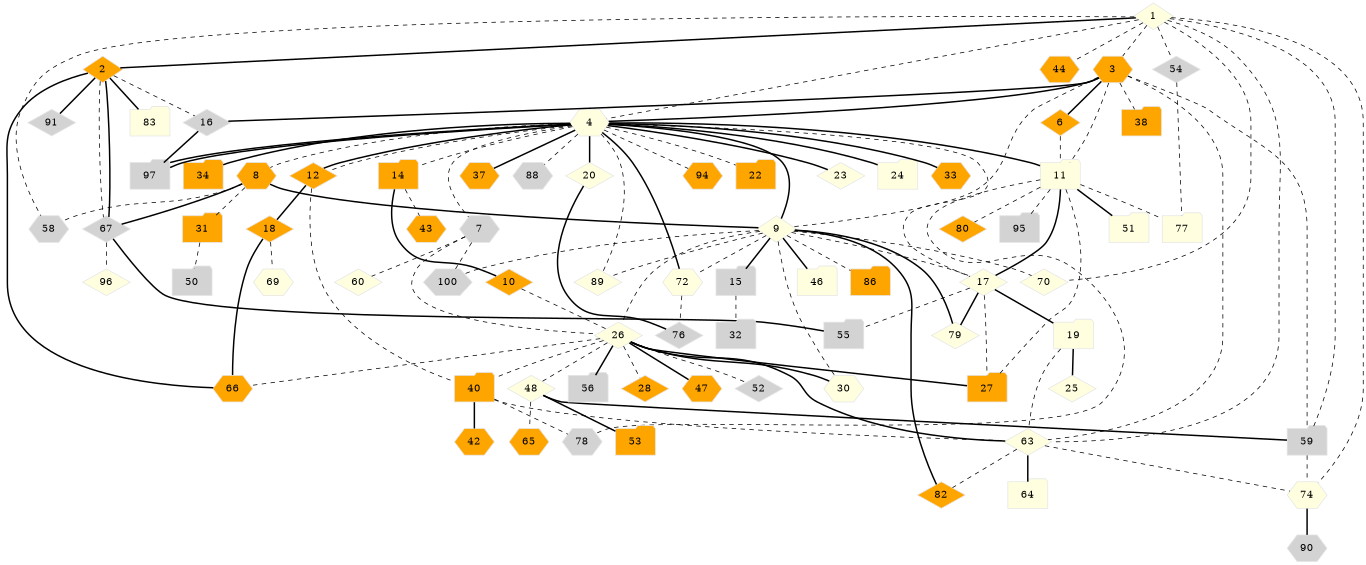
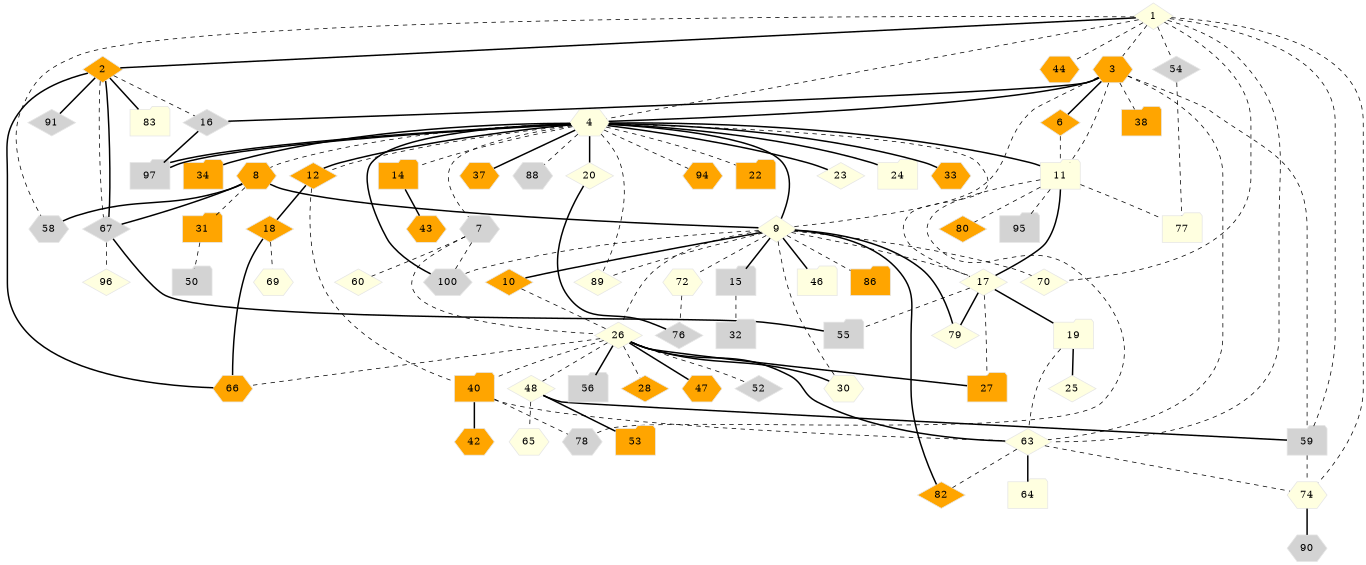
(651, 194) -> (417, 141)
(153, 203) -> (153, 203)
(412, 203) -> (412, 203)
(1129, 229) -> none
(412, 254) -> (643, 254)
(1074, 296) -> none
(529, 442) -> (529, 442)
